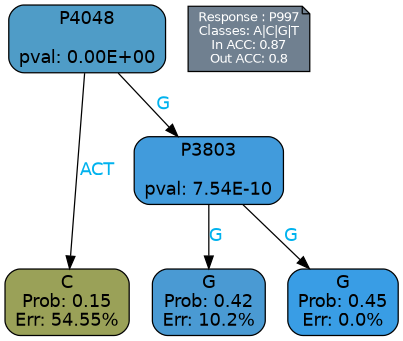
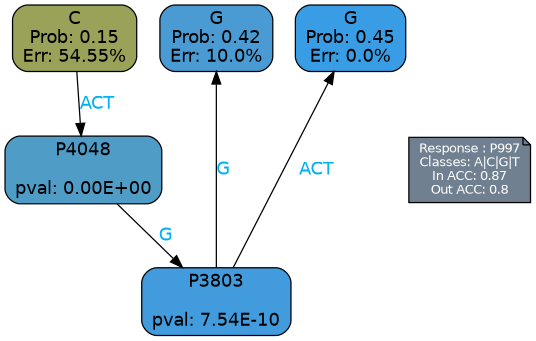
(78, 164) -> (79, 98)
(291, 236) -> (317, 170)
(209, 302) -> (216, 38)
